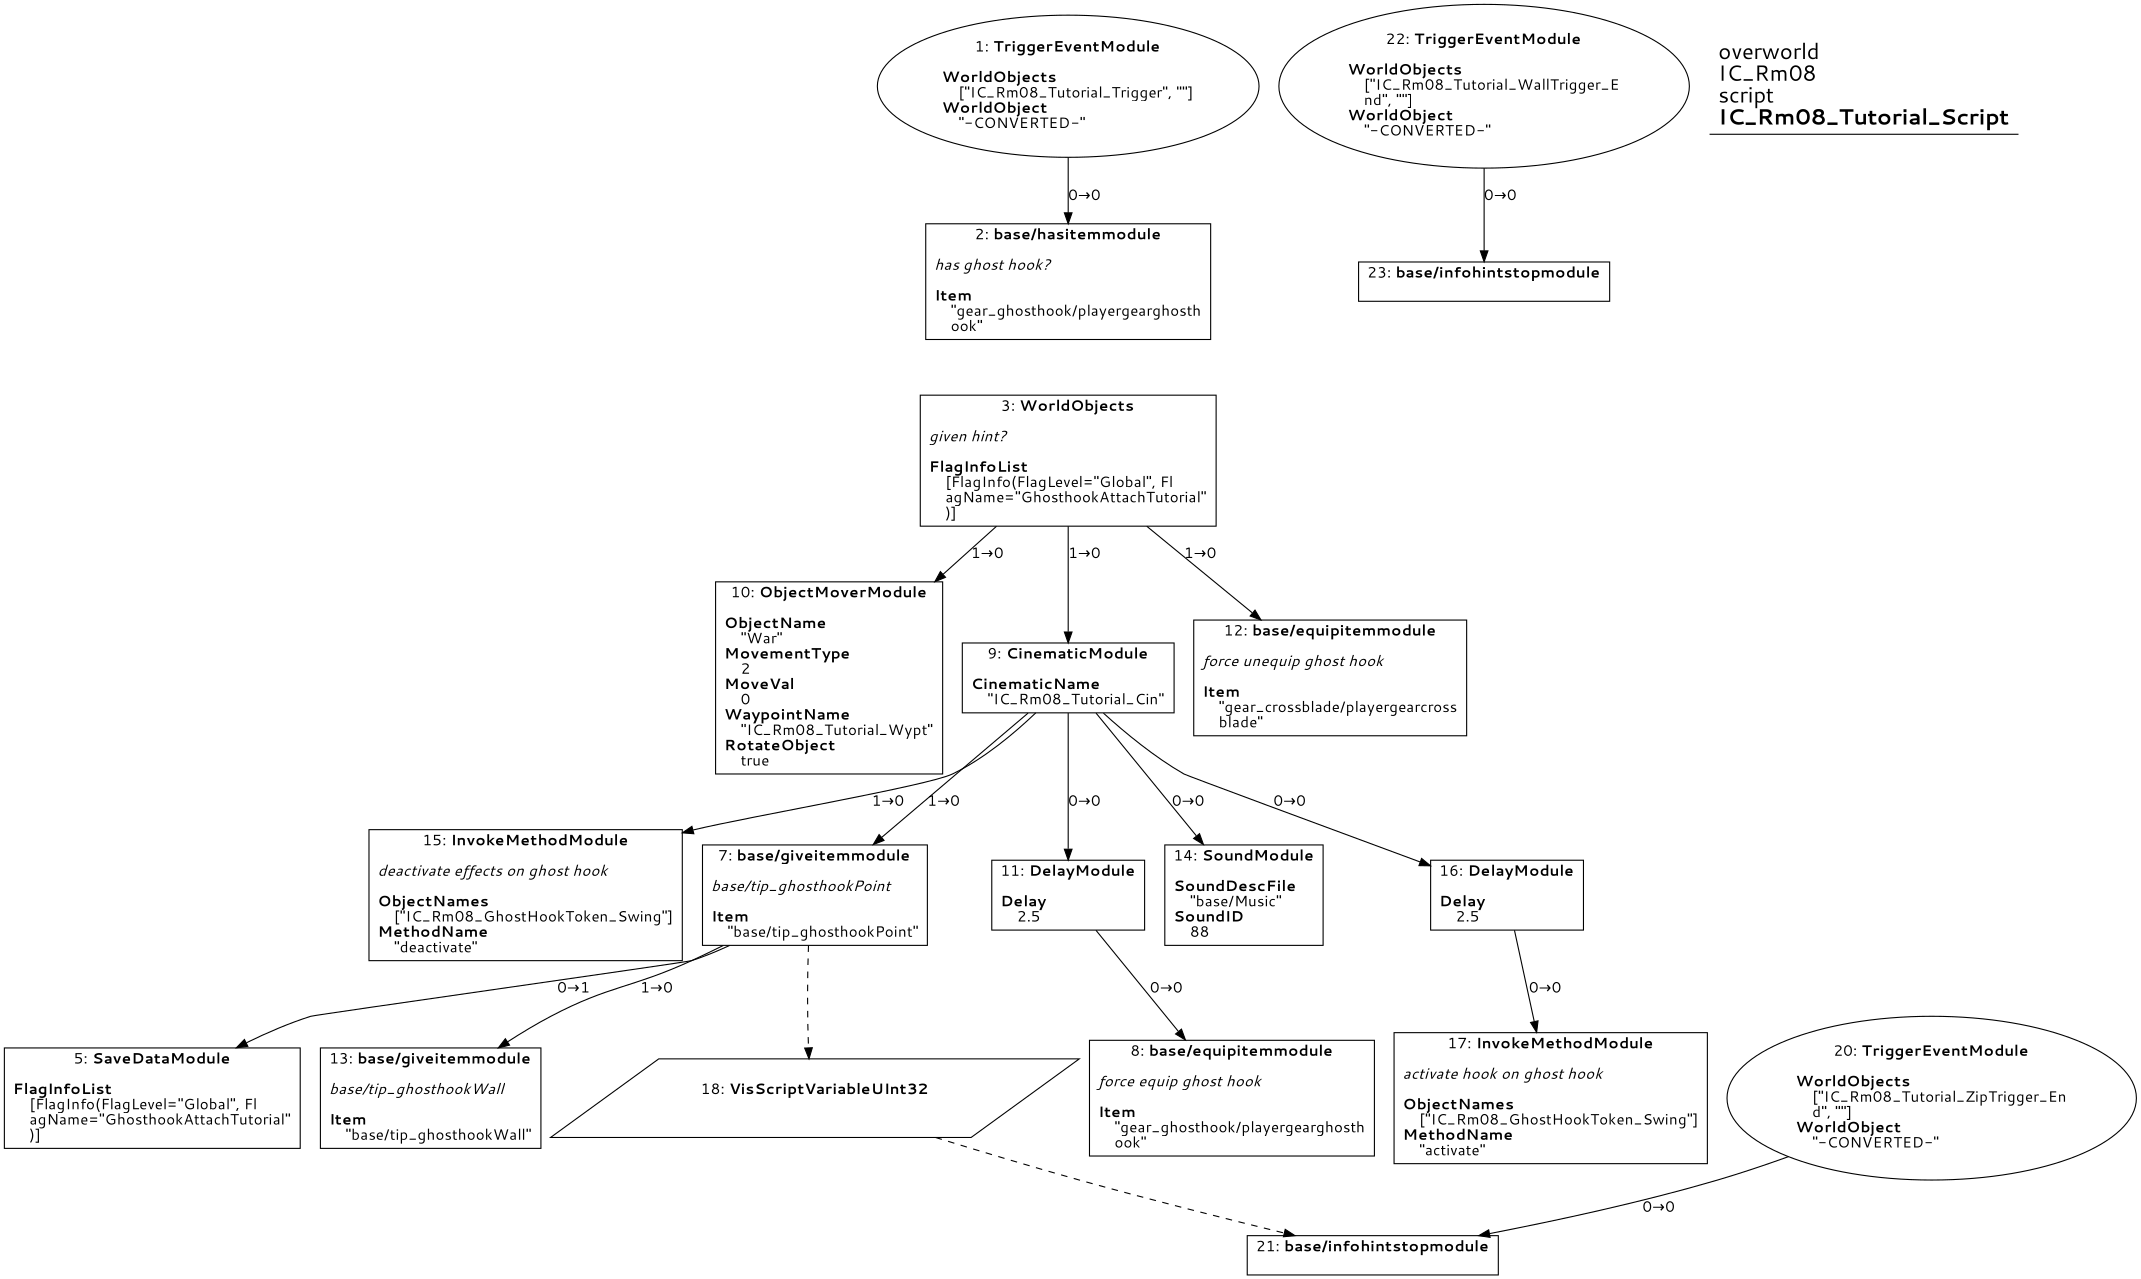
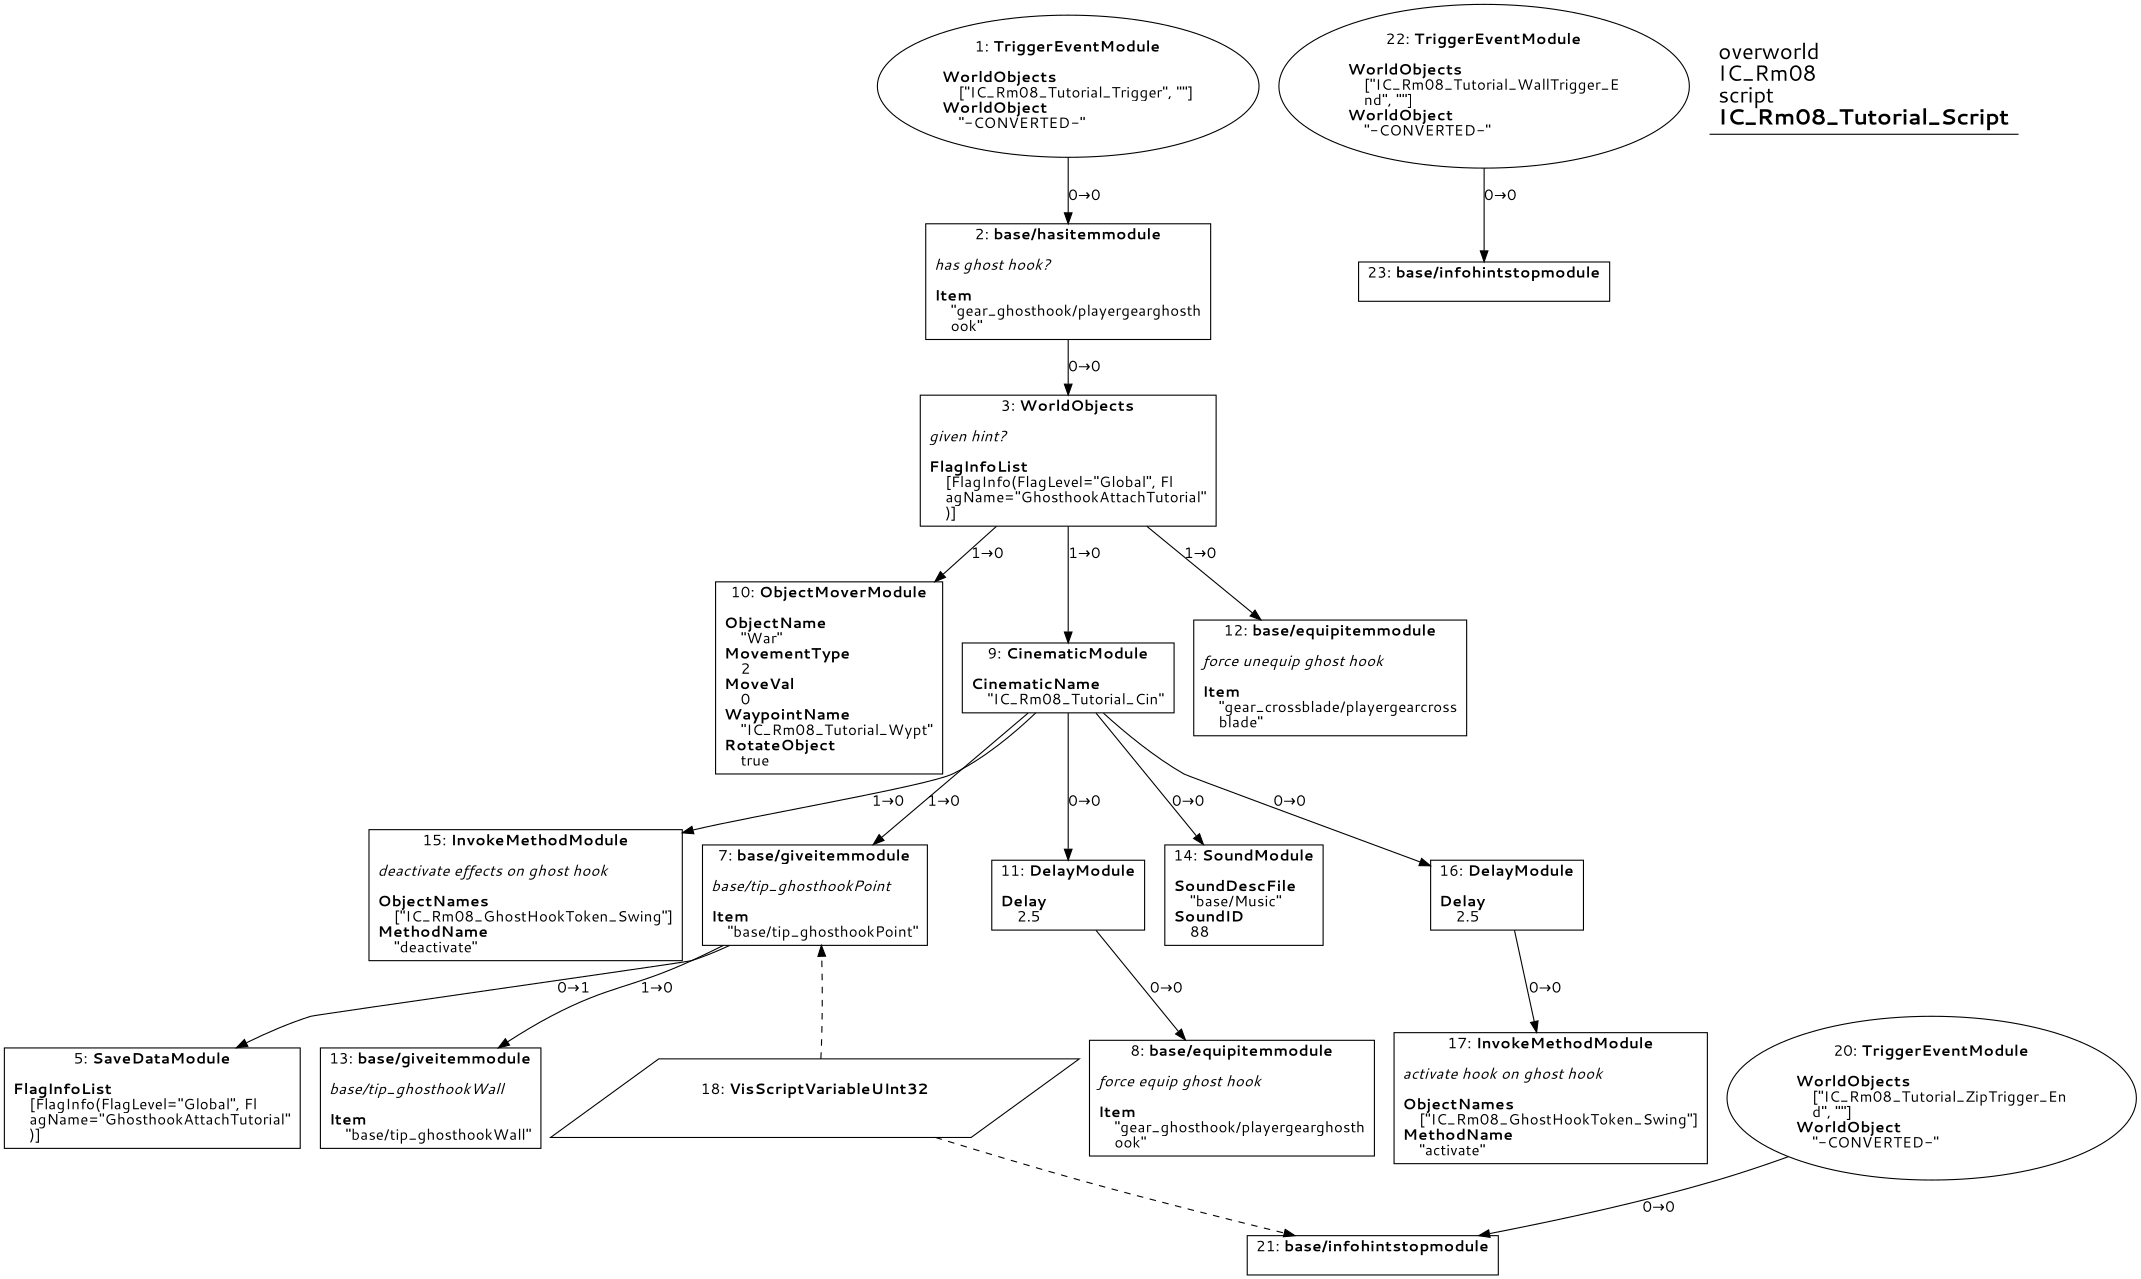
none -> (1068, 362)
(808, 997) -> (822, 1008)
